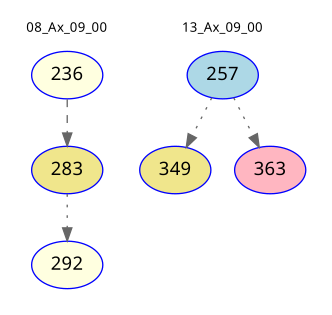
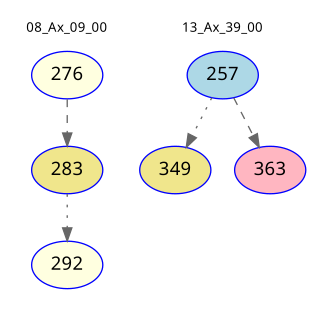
(223, 28) -> (223, 28)
(67, 75) -> (67, 75)
(243, 117) -> (243, 117)
